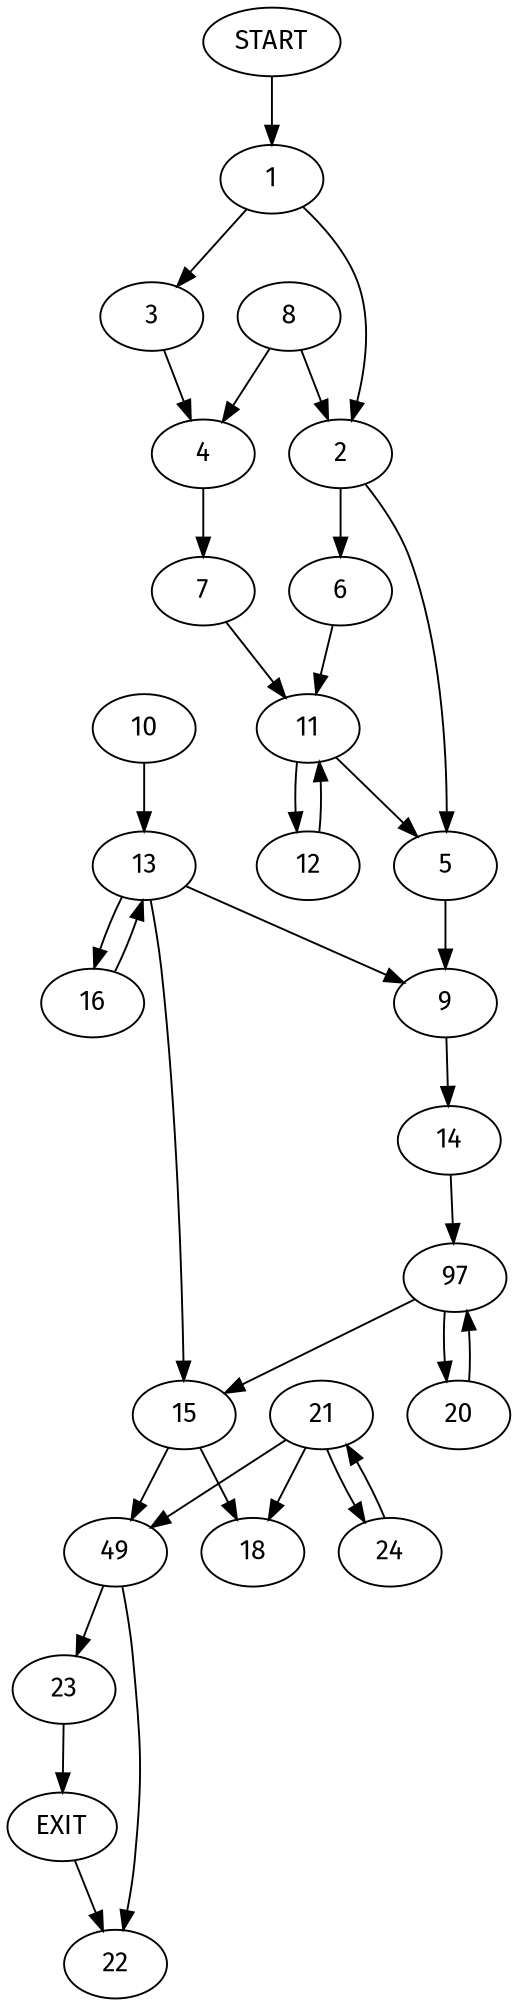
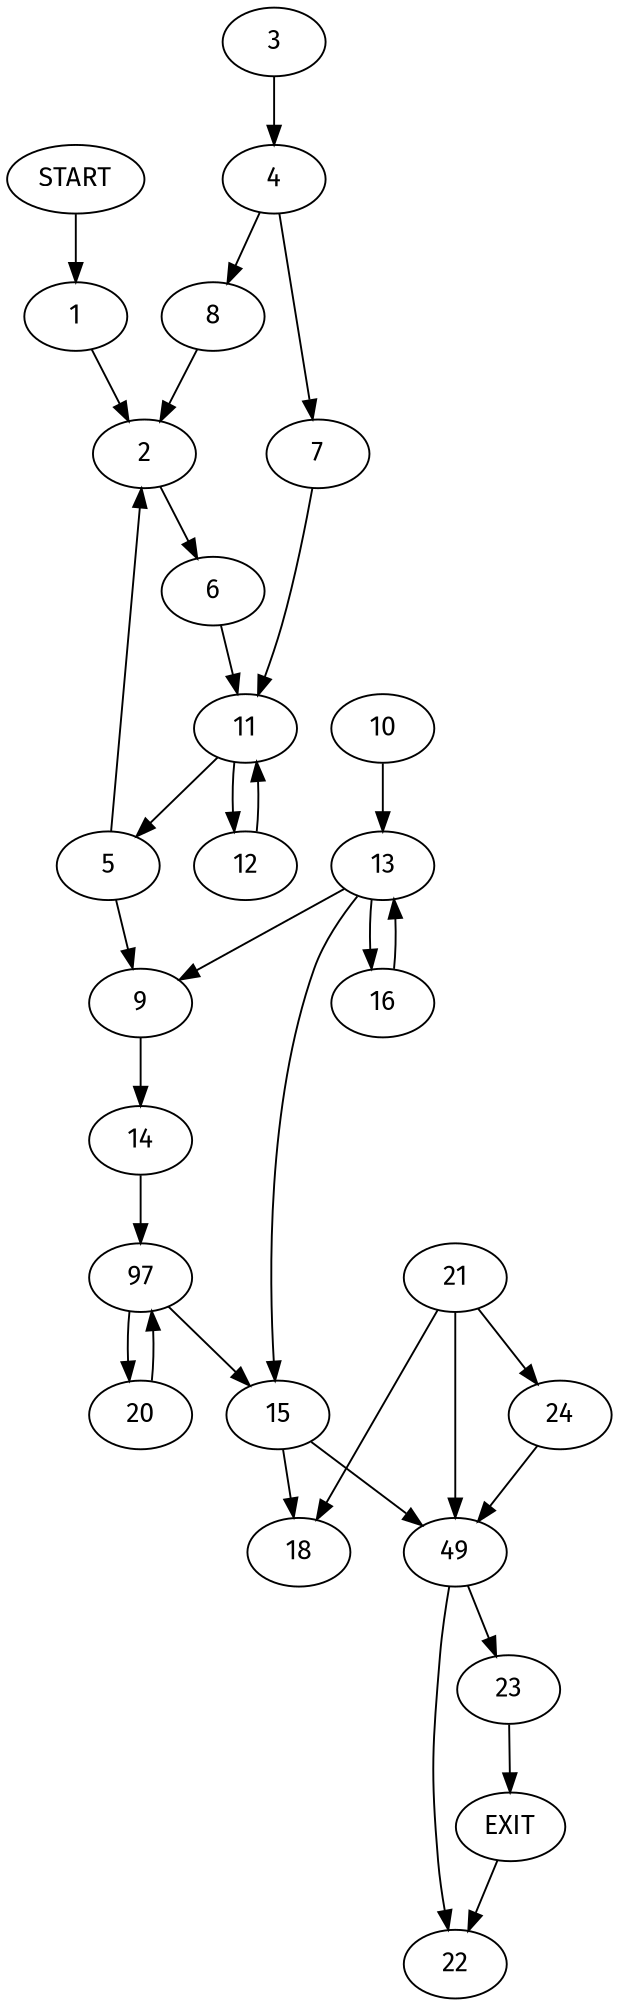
(218, 241) -> none
(251, 377) -> (248, 239)
(432, 641) -> (125, 669)
(372, 1489) -> (514, 1476)
